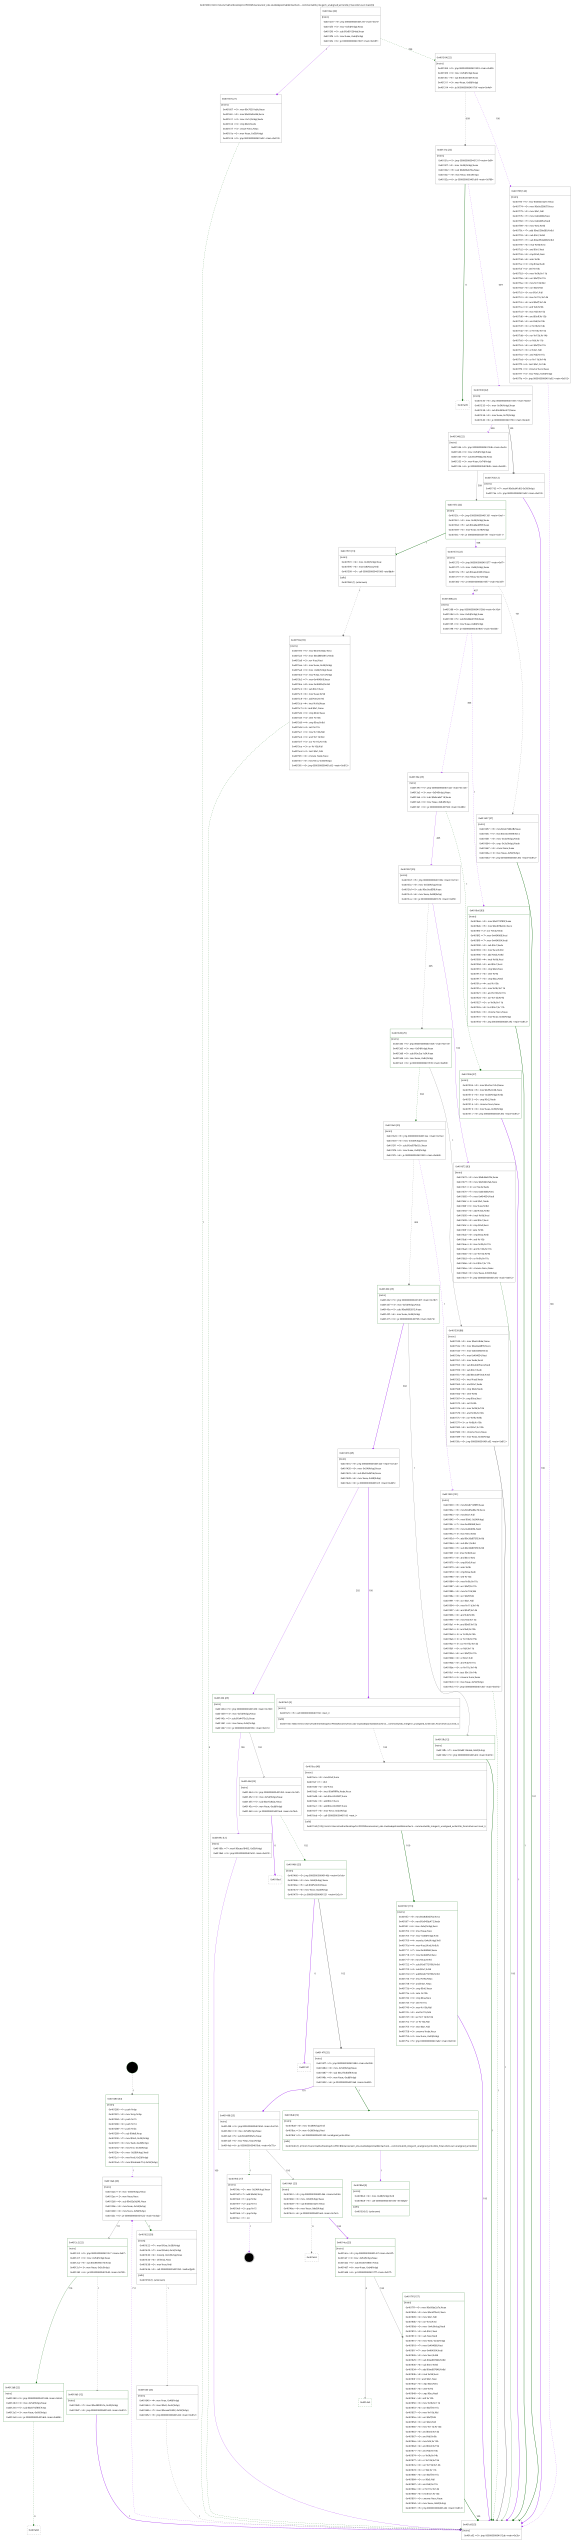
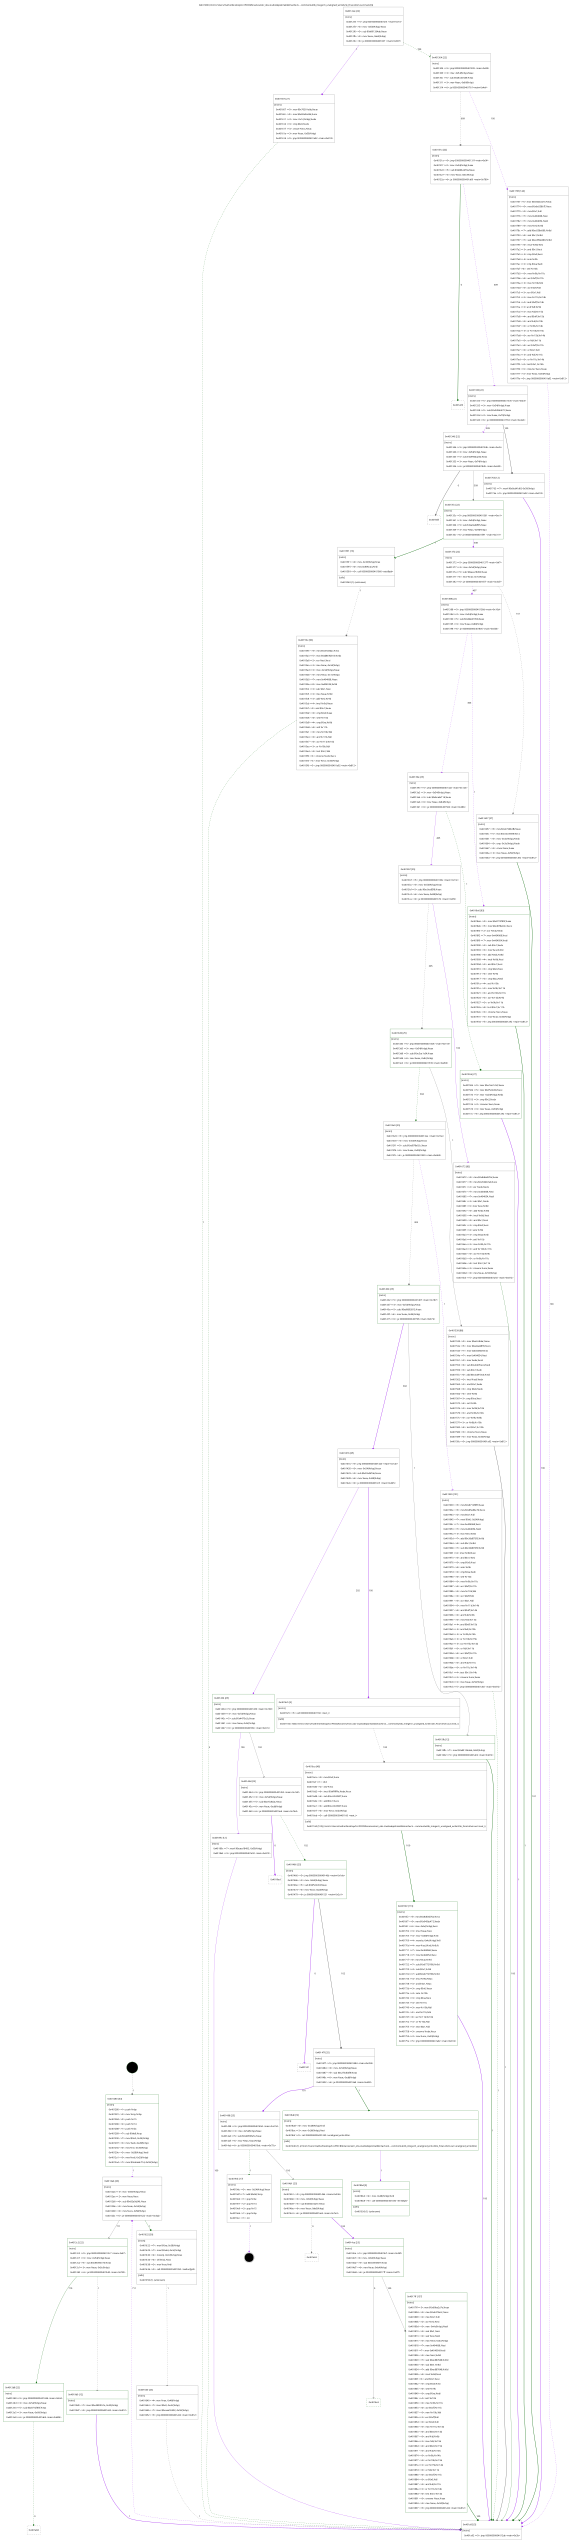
none -> (434, 520)
